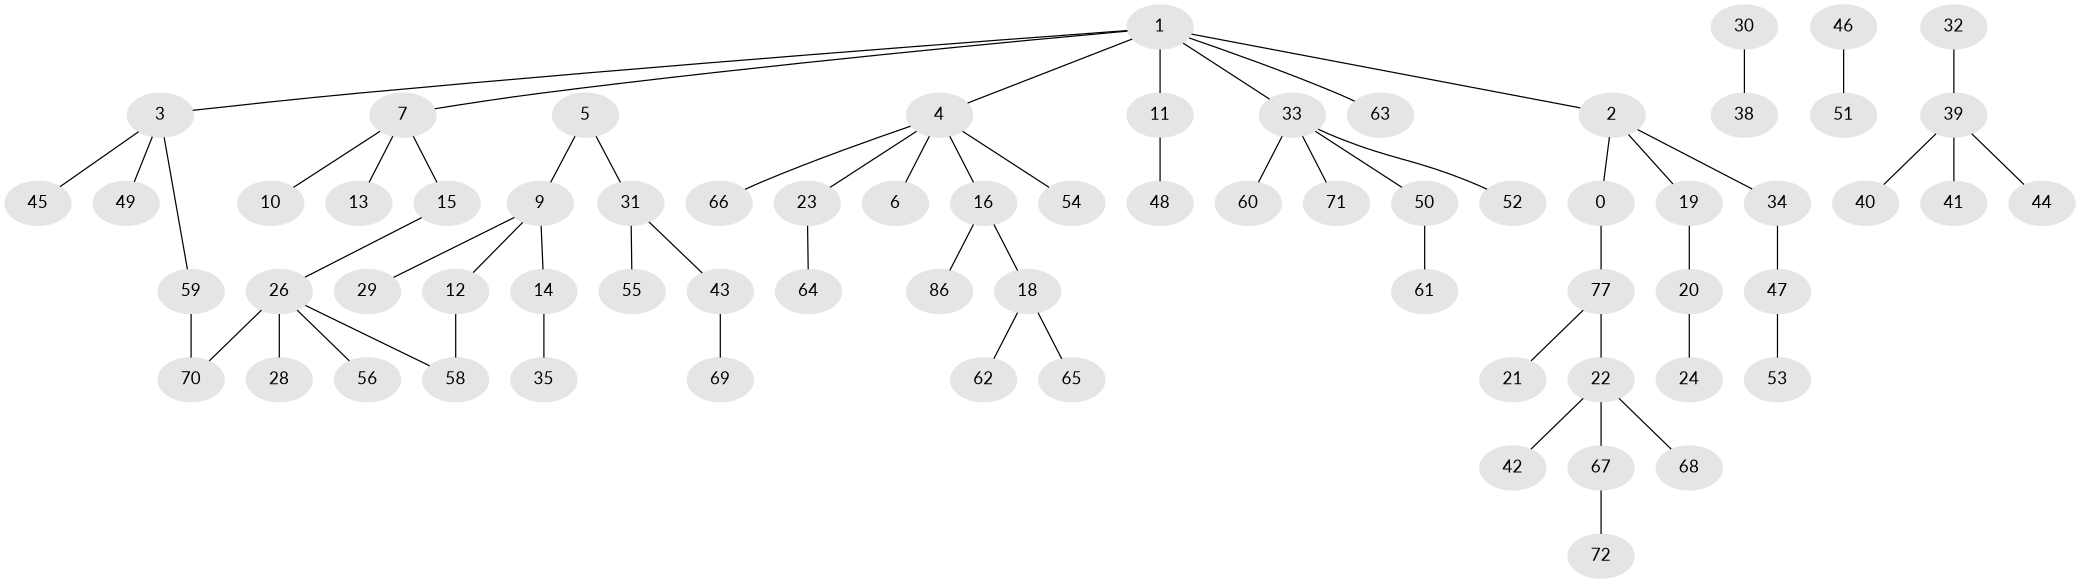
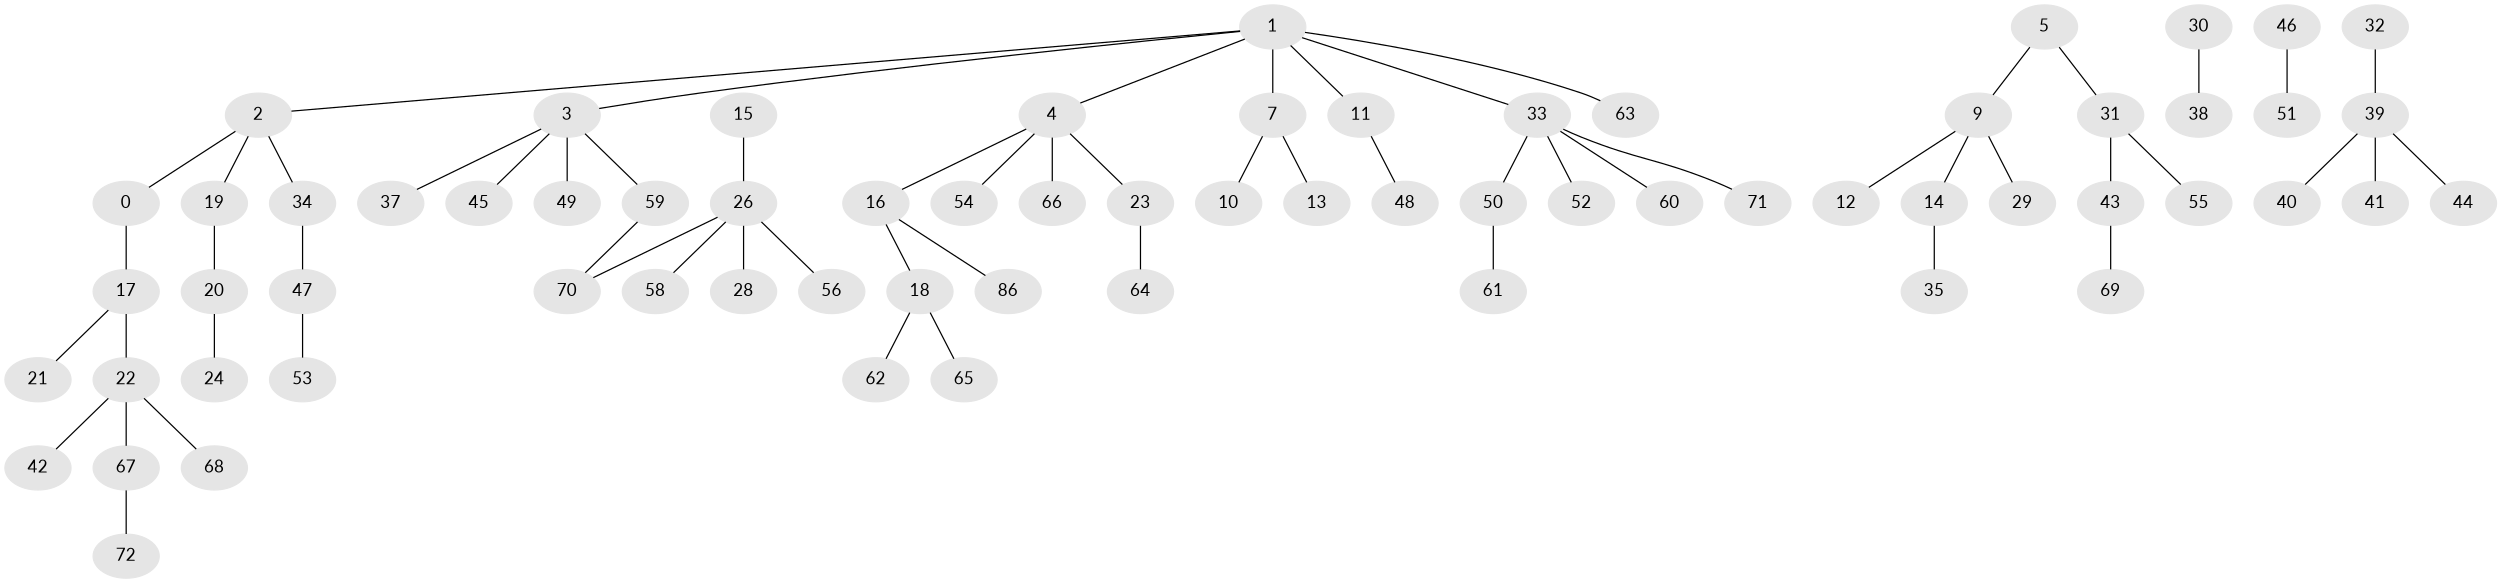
(425, 159) -> none
none -> (391, 203)
(895, 203) -> none
(1601, 292) -> (126, 292)
(456, 336) -> none
